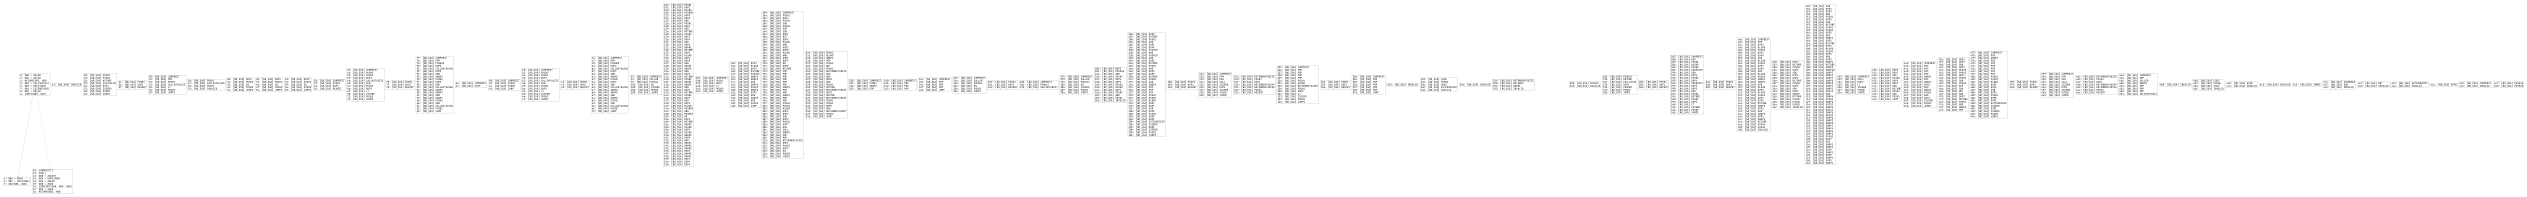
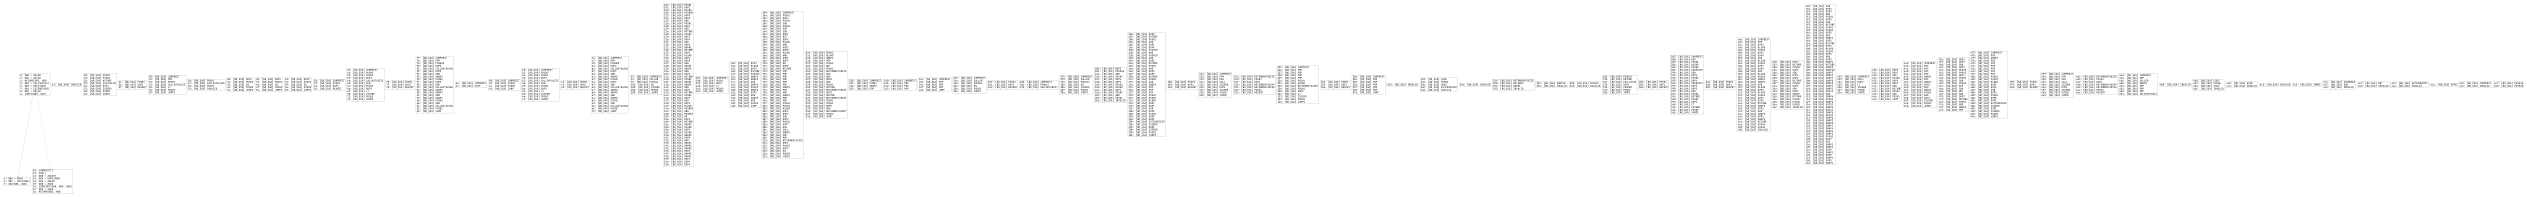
none -> (1552, 85)
